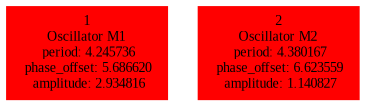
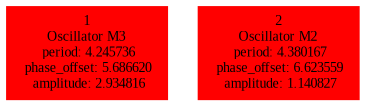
(87, 37) -> (87, 37)
